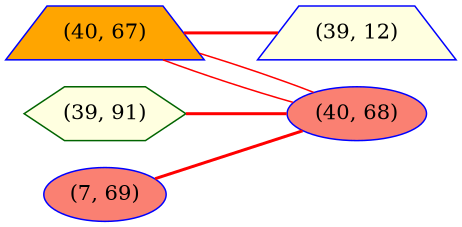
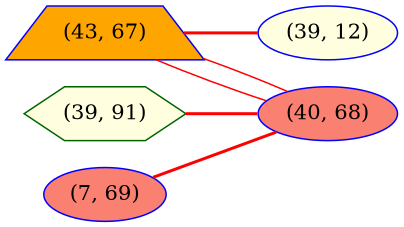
(105, 33) -> (105, 33)
(357, 33) -> (328, 33)
